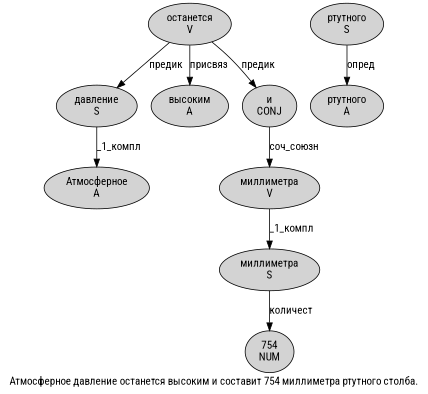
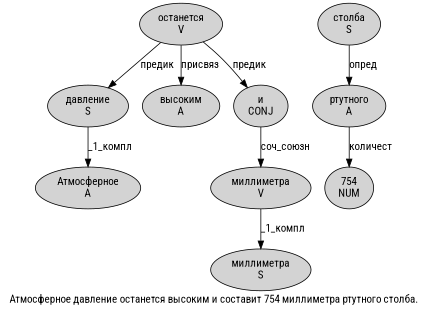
(347, 24) -> (349, 24)
(270, 307) -> (349, 143)
